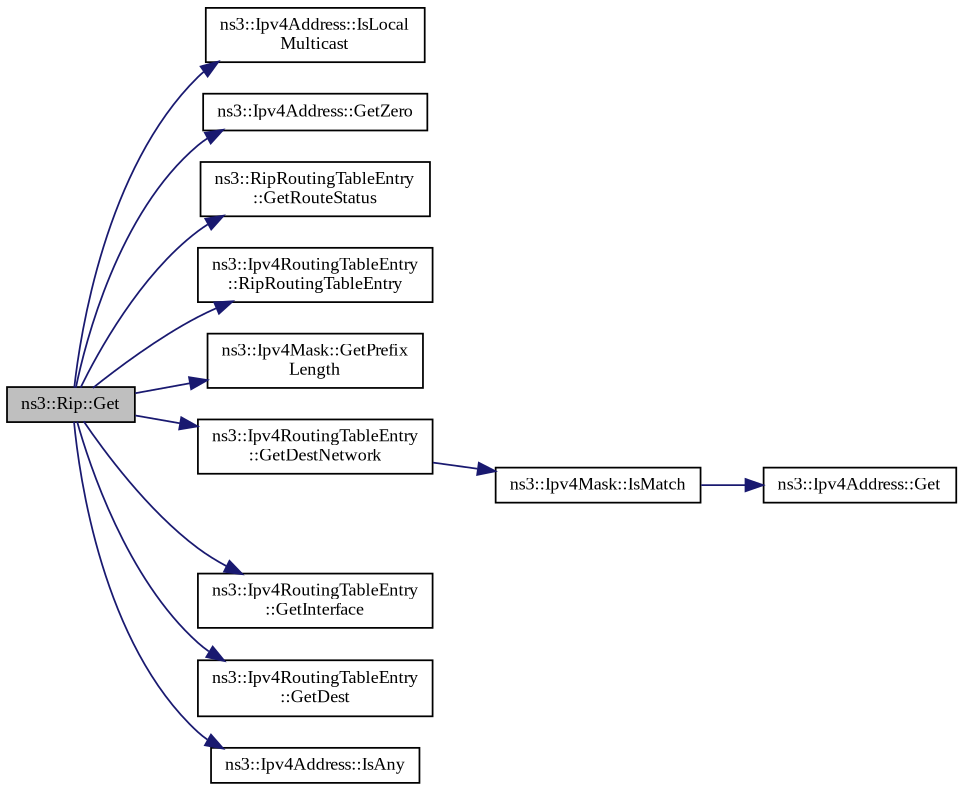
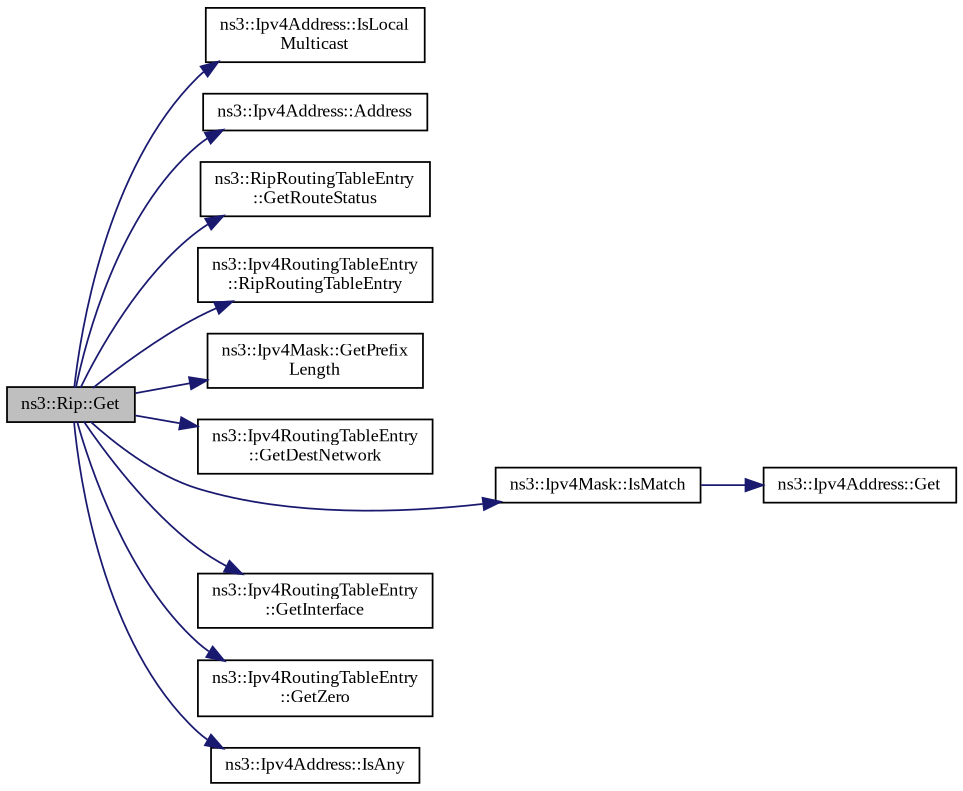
(315, 112) -> (315, 112)
(455, 466) -> (276, 505)
(315, 688) -> (315, 688)
